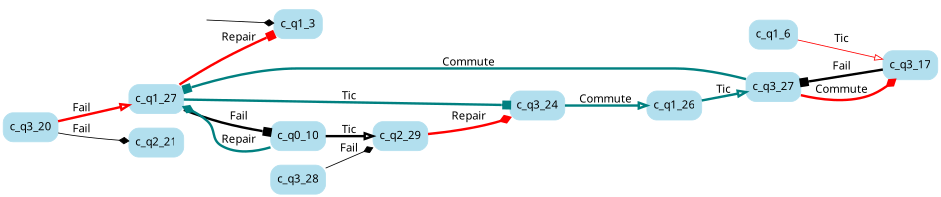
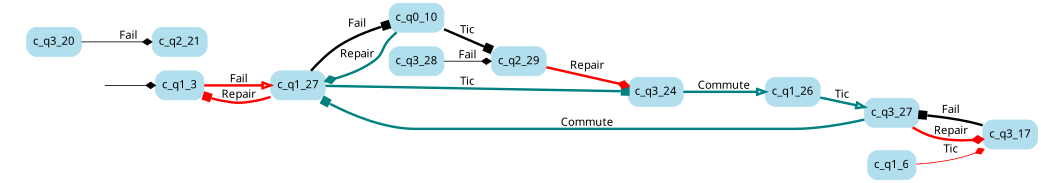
(836, 49) -> (946, 161)
(842, 90) -> (951, 131)
(89, 114) -> (233, 85)
(345, 136) -> (464, 38)
